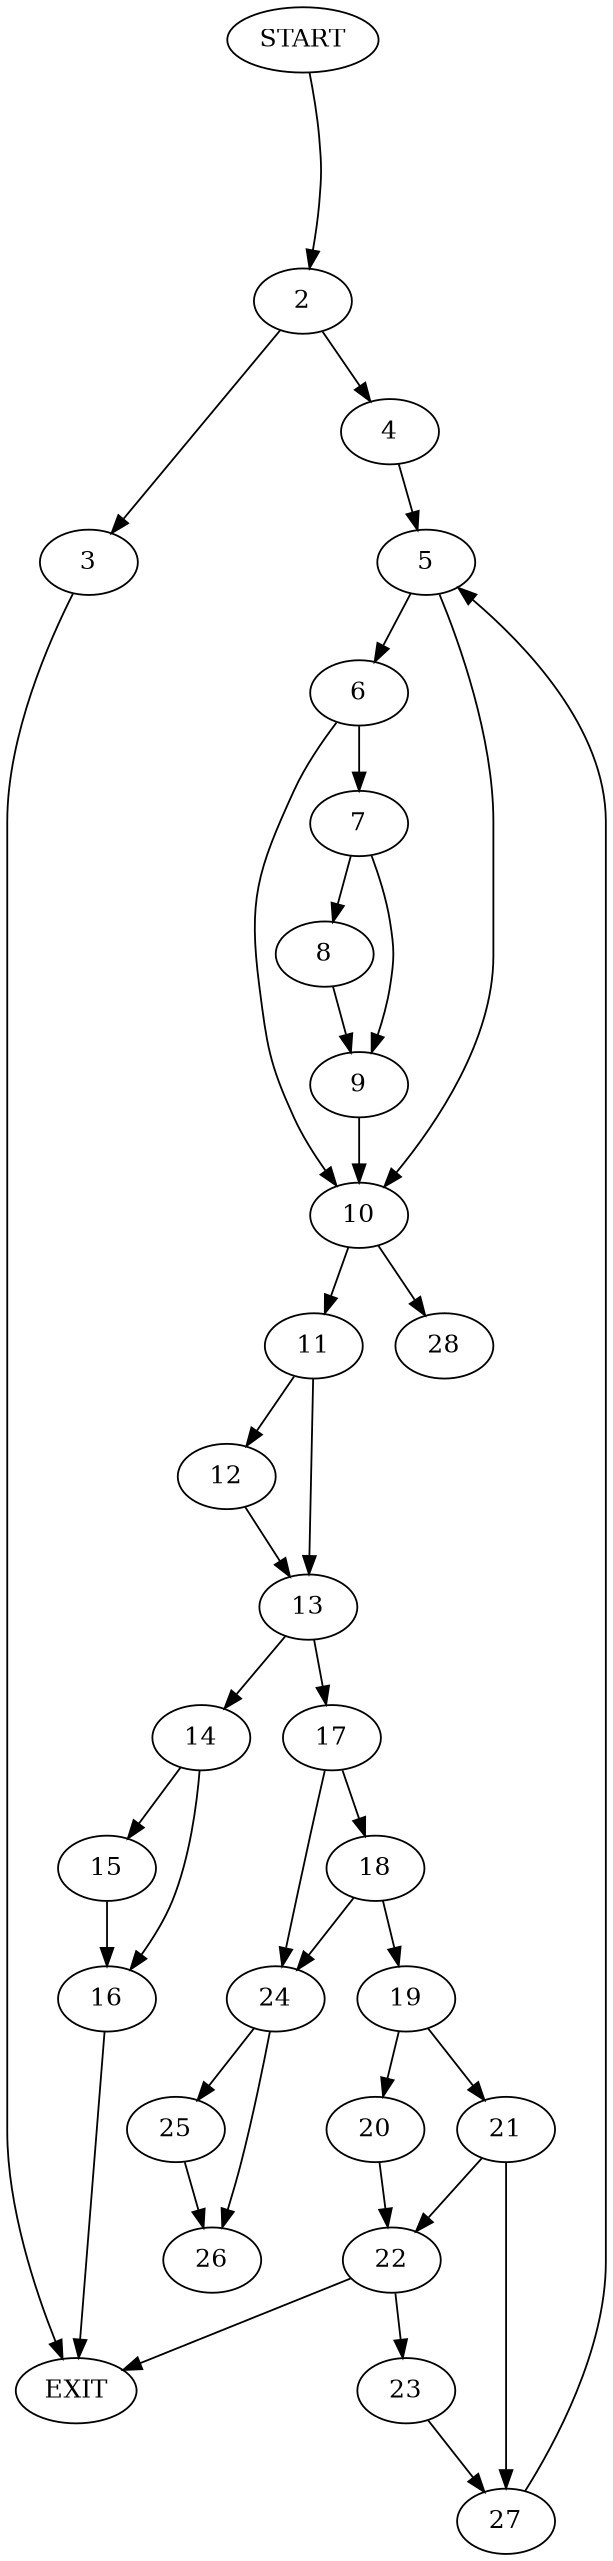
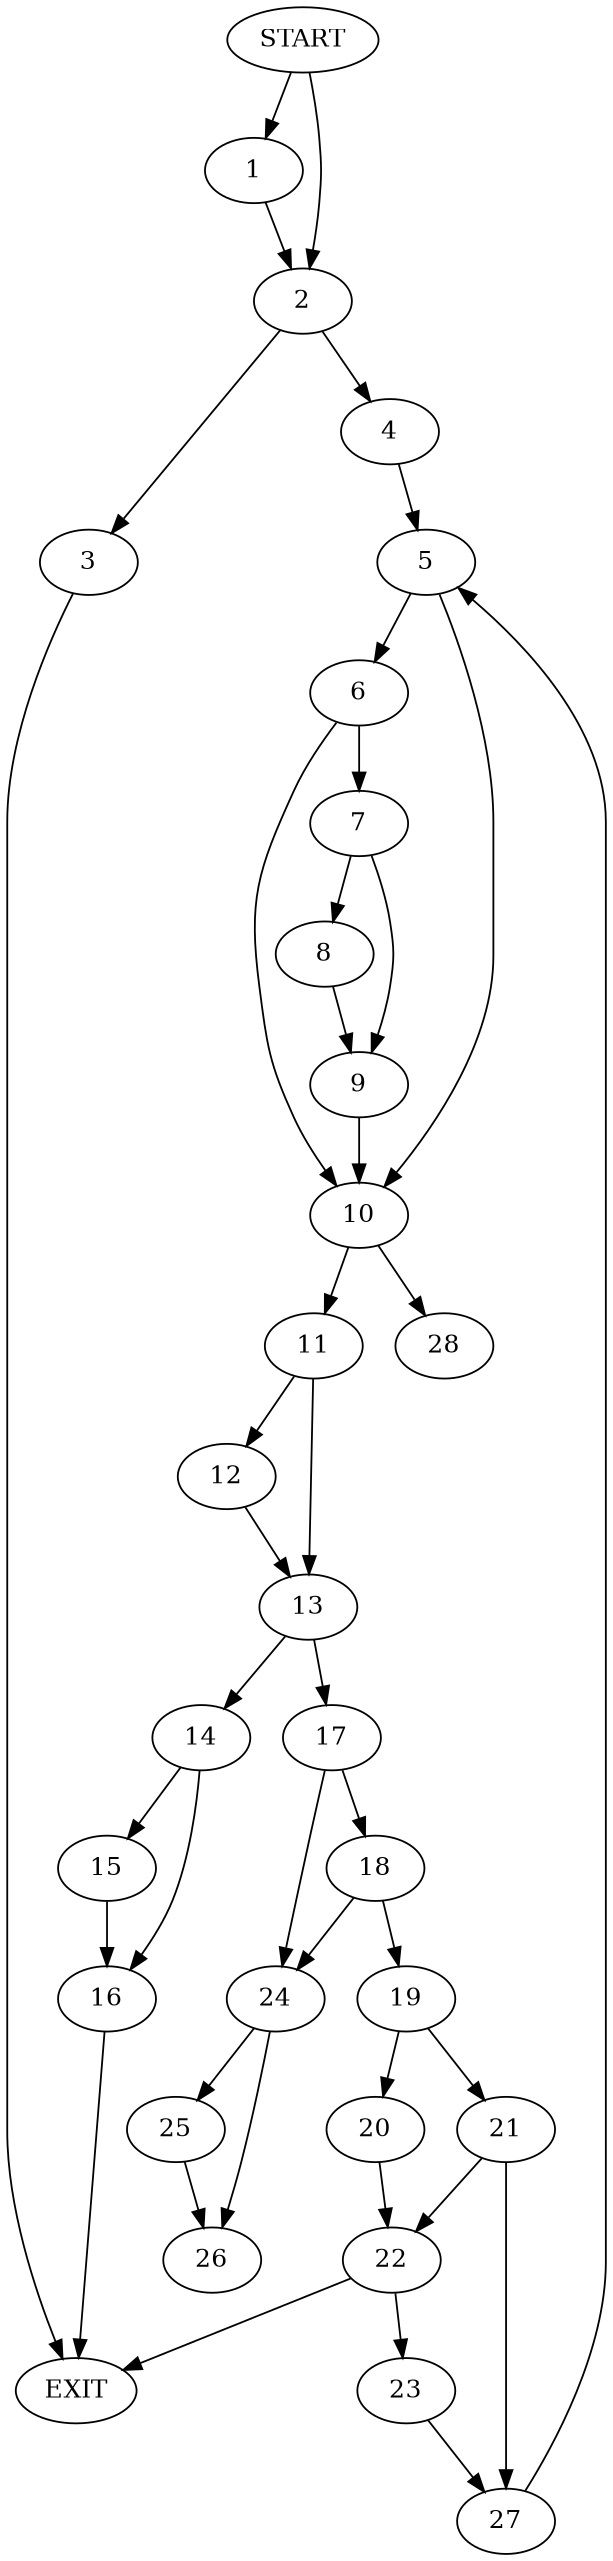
none -> (254, 171)
